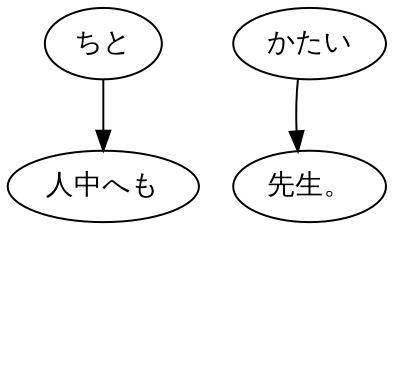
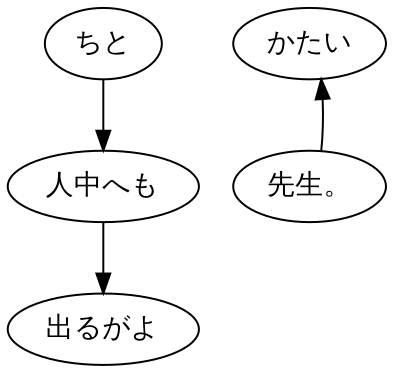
(296, 105) -> (323, 125)
none -> (103, 329)
